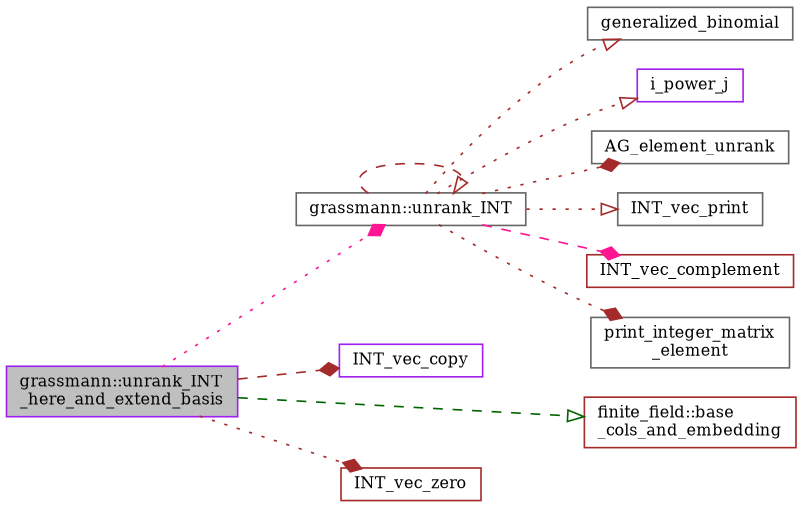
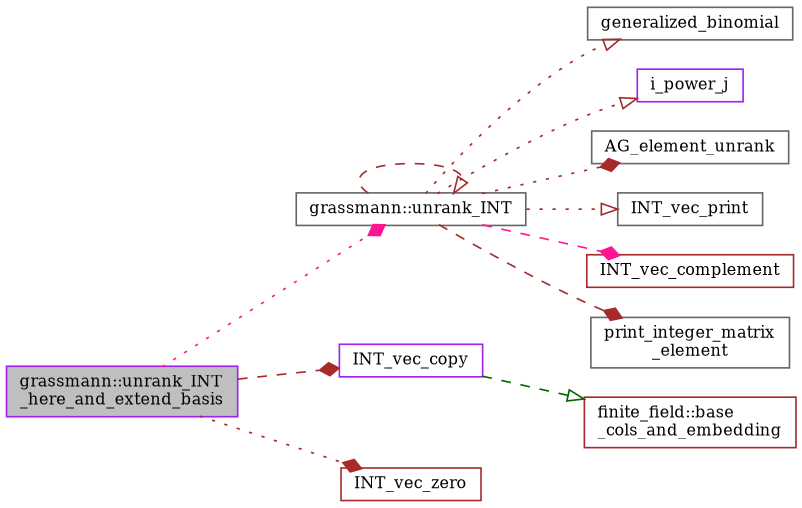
(520, 270) -> (520, 270)
(403, 407) -> (525, 386)
